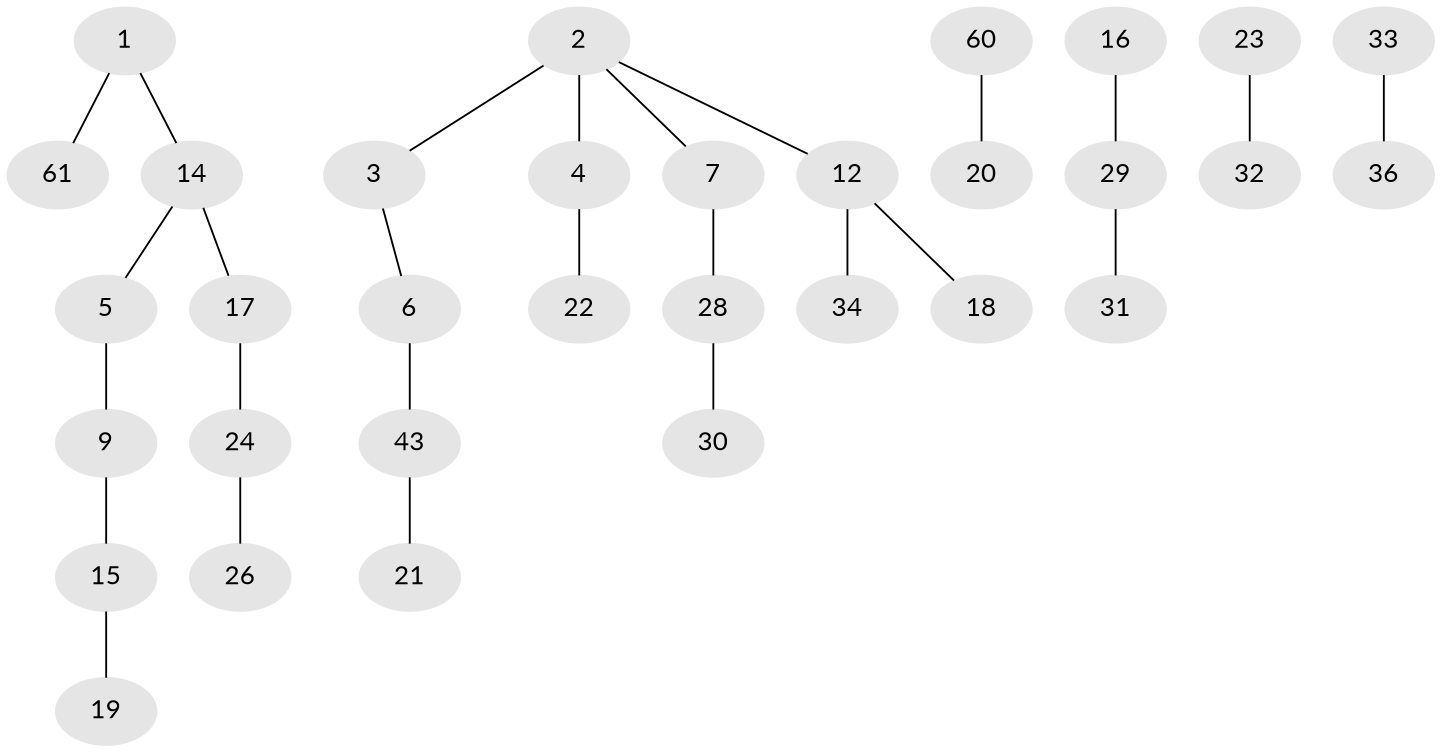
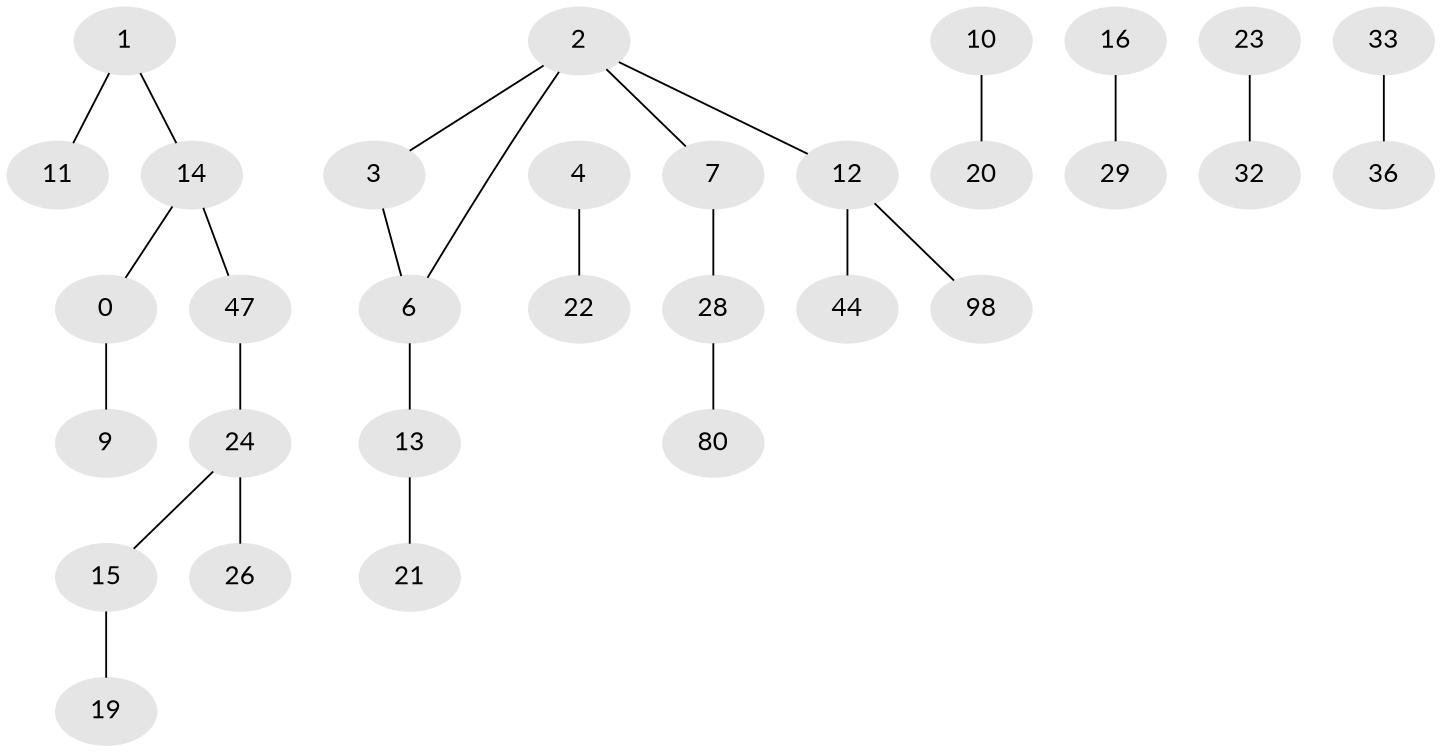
(982, 41) -> (982, 41)
(579, 108) -> (492, 174)
(58, 175) -> (58, 175)
(106, 309) -> (106, 309)
(240, 309) -> (240, 309)
(847, 309) -> (847, 309)
(982, 309) -> (982, 309)
(1116, 309) -> none
(410, 443) -> (410, 443)
(713, 443) -> (713, 443)
(106, 511) -> (173, 510)
